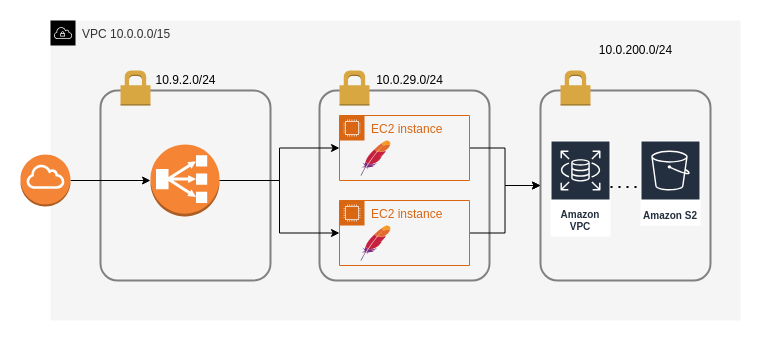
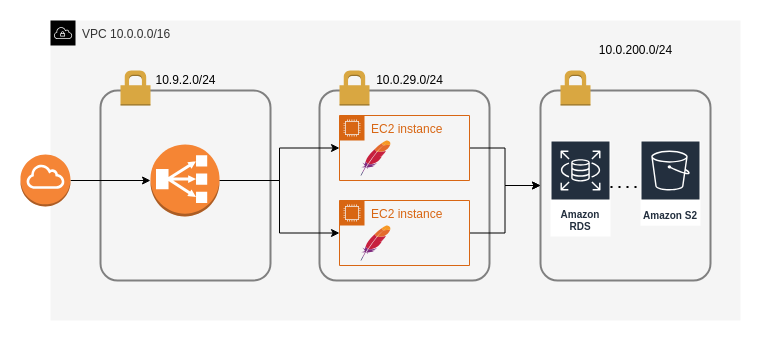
(127, 35) -> (127, 35)
(581, 227) -> (581, 227)
